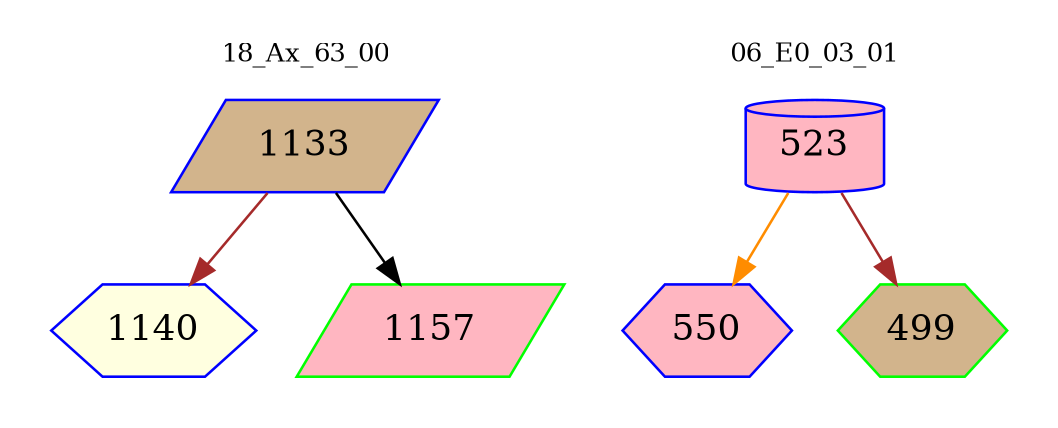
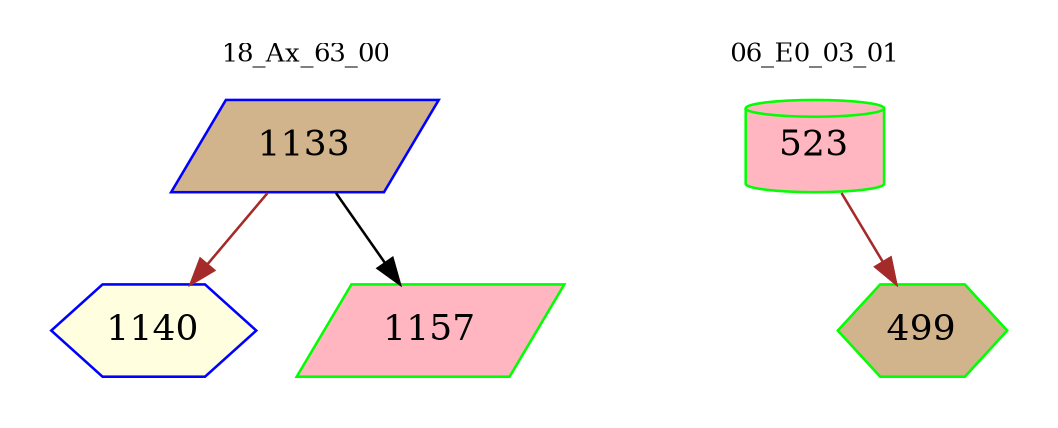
(815, 146) -> (815, 146)
(707, 331) -> none
